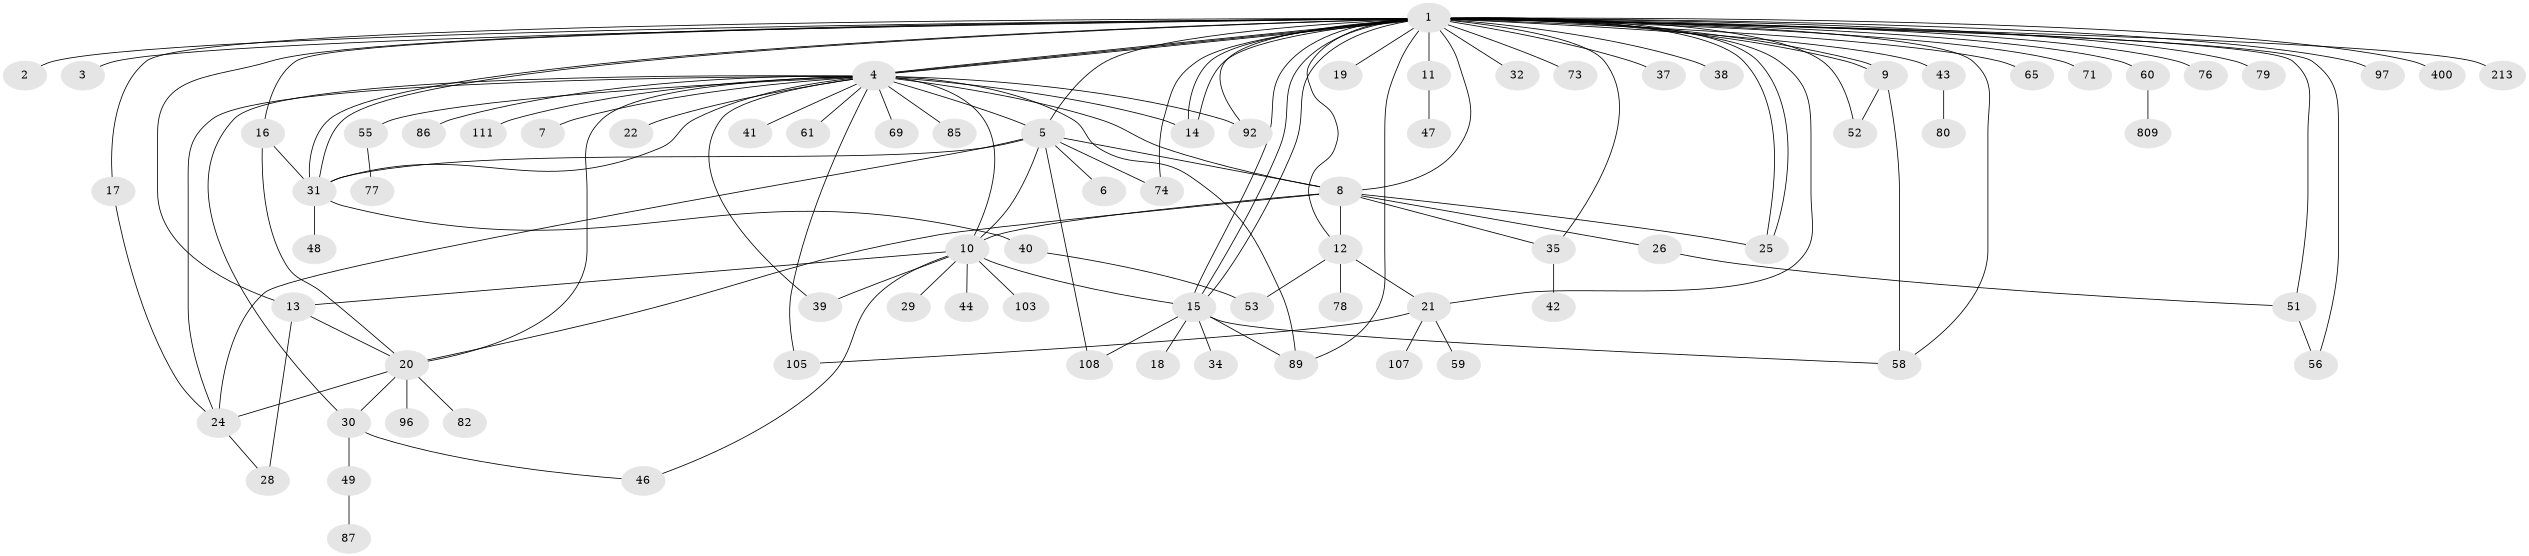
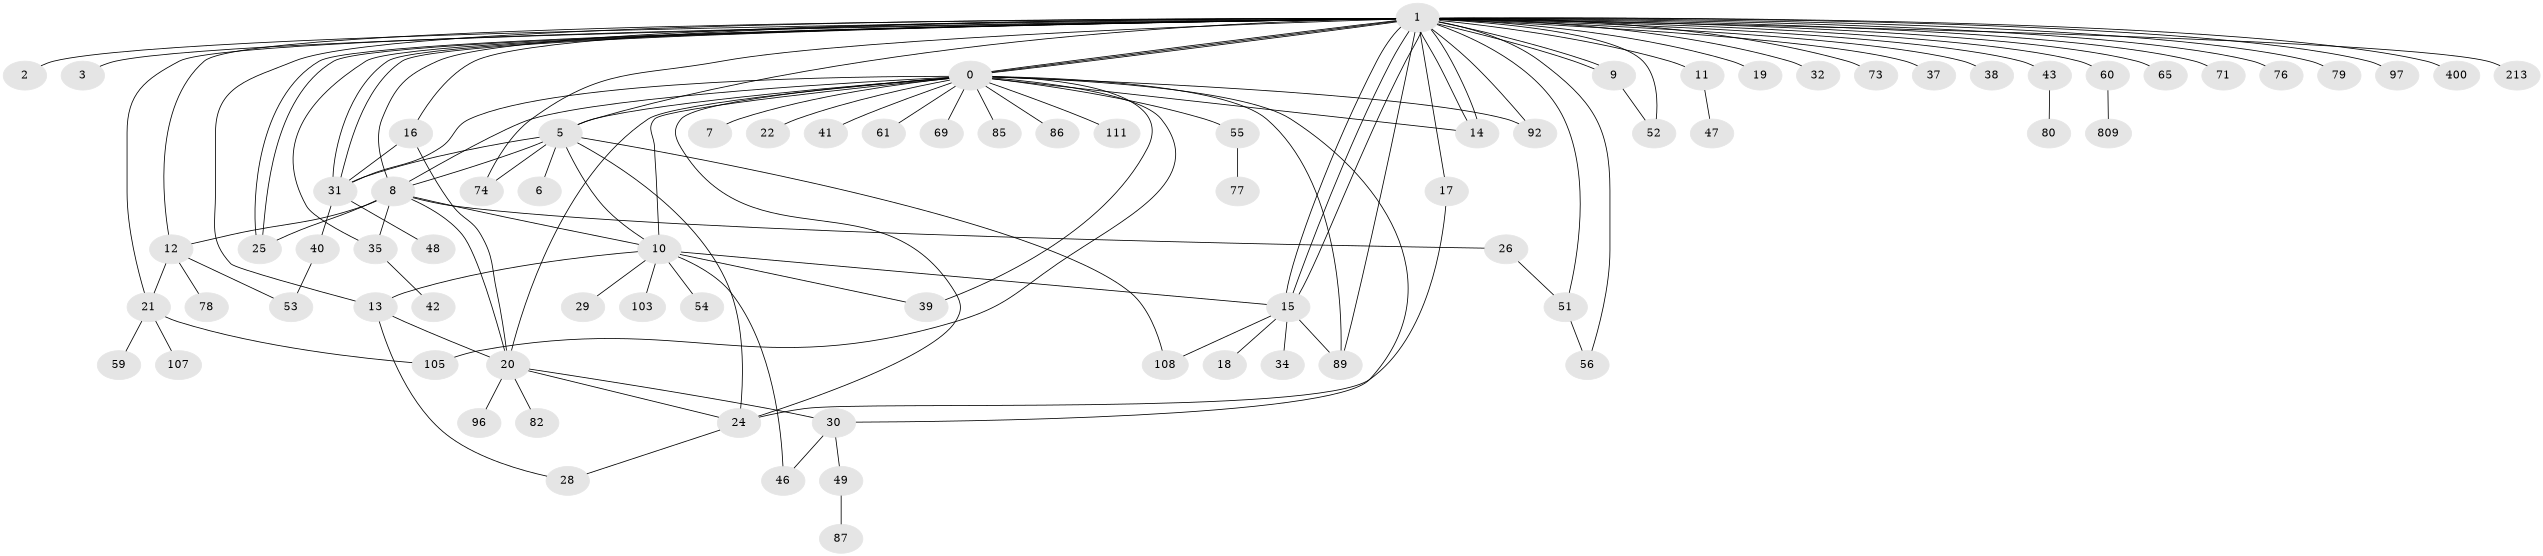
(874, 76) -> (971, 76)
(967, 307) -> (702, 307)
(1899, 365) -> none
